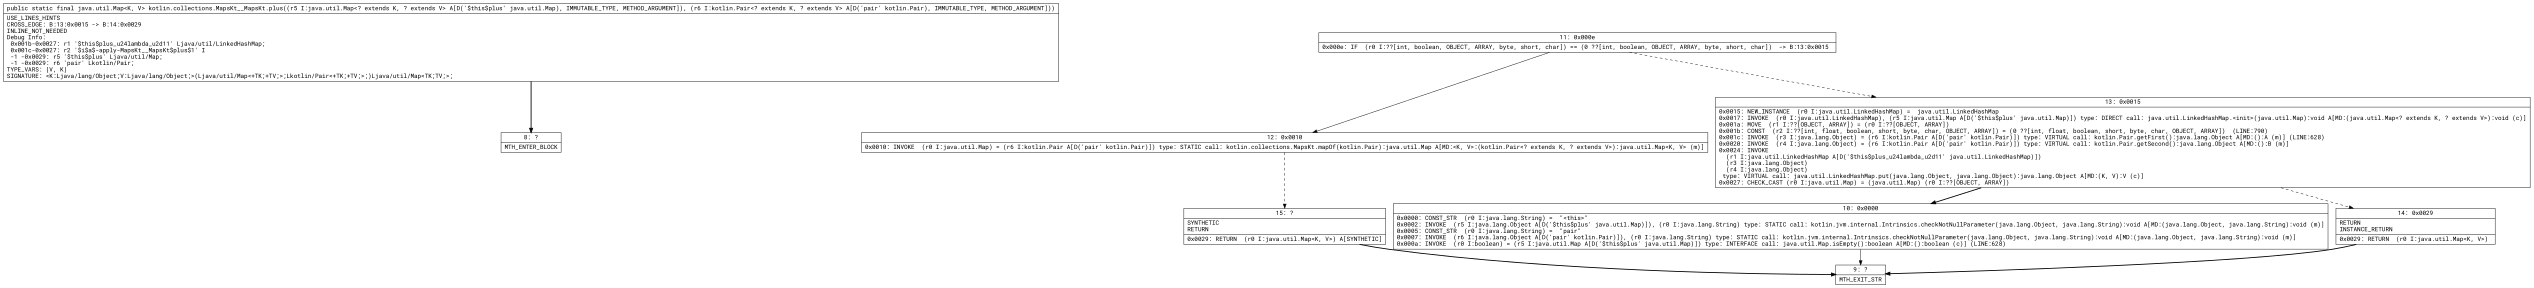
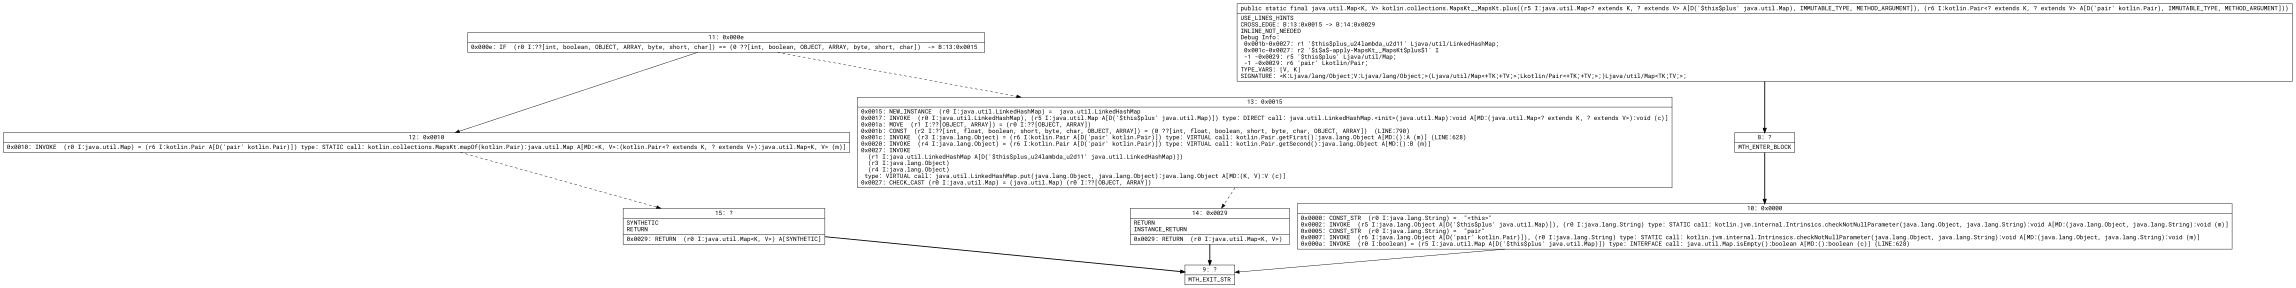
(1748, 150) -> (889, 150)
(1958, 195) -> (1765, 176)
